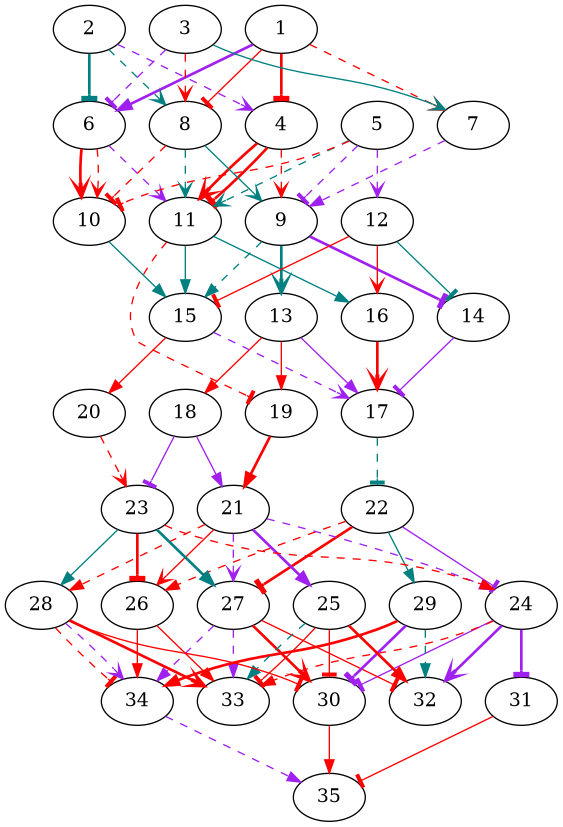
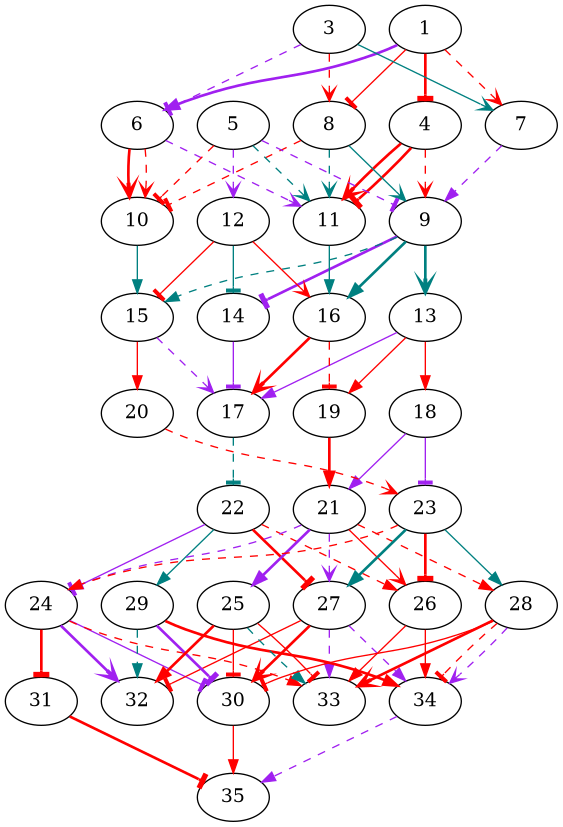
(89, 29) -> none
(185, 263) -> none
none -> (382, 265)
(142, 344) -> (329, 356)
(521, 650) -> (41, 650)
(428, 748) -> (134, 748)
